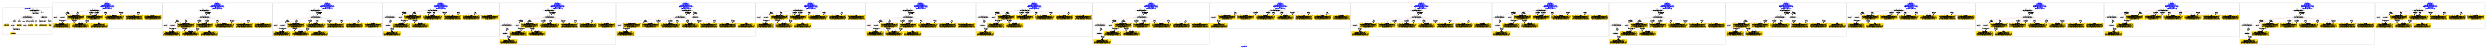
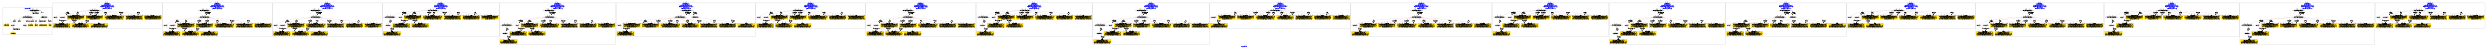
(19, 25) -> none
(36, 25) -> (36, 25)
